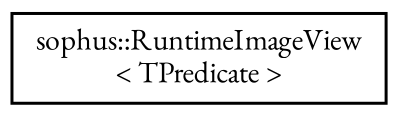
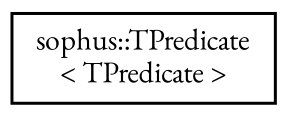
(199, 58) -> (144, 58)
